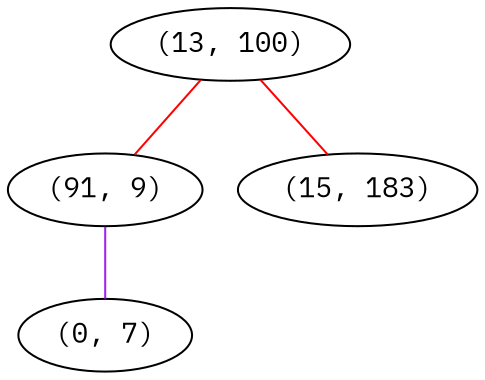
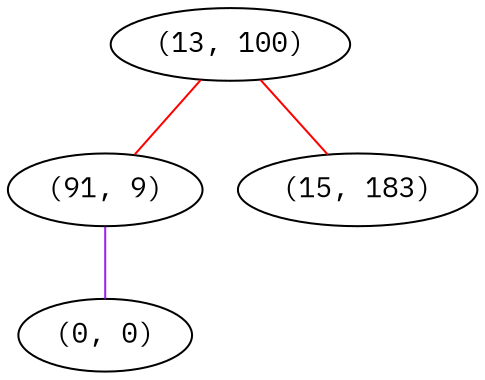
(105, 335) -> (105, 335)
